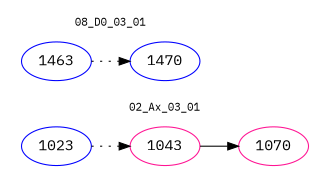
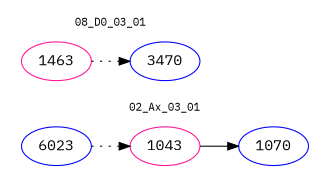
(56, 61) -> (56, 61)
(165, 61) -> (165, 61)
(56, 146) -> (56, 146)
(274, 146) -> (274, 146)
